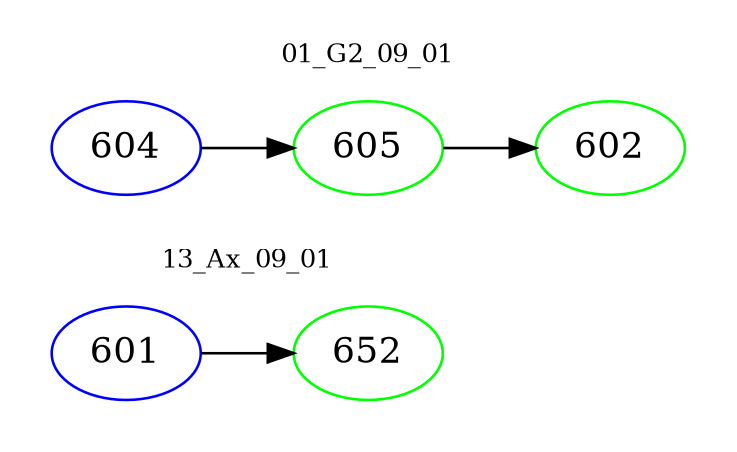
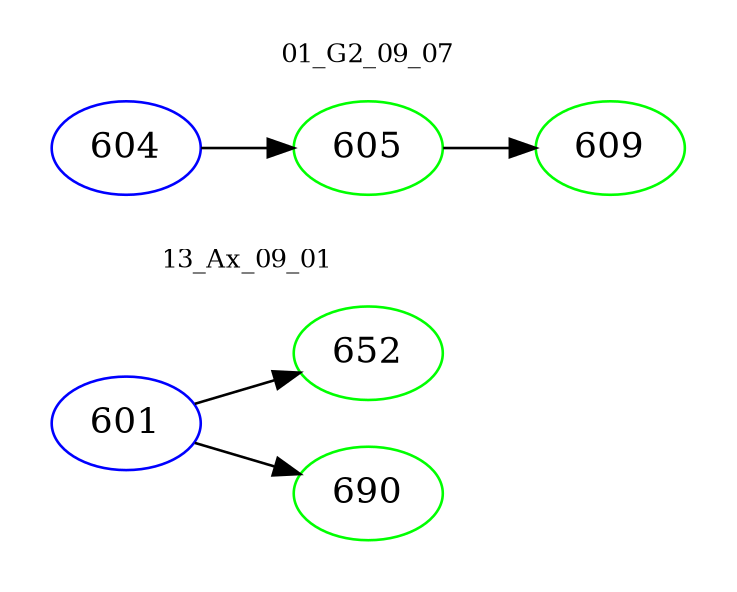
(368, 56) -> (368, 56)
(610, 148) -> (610, 148)
none -> (368, 493)
